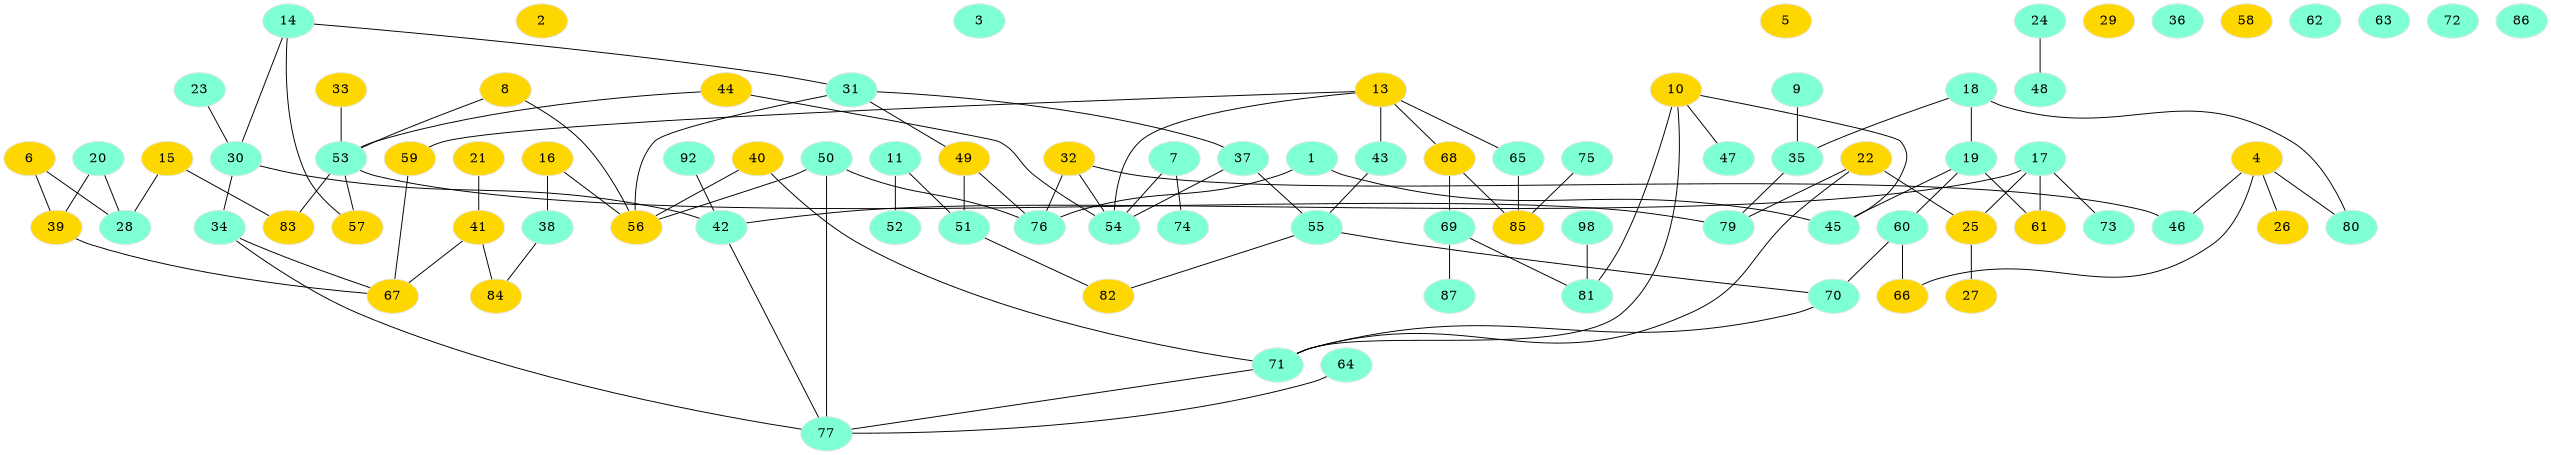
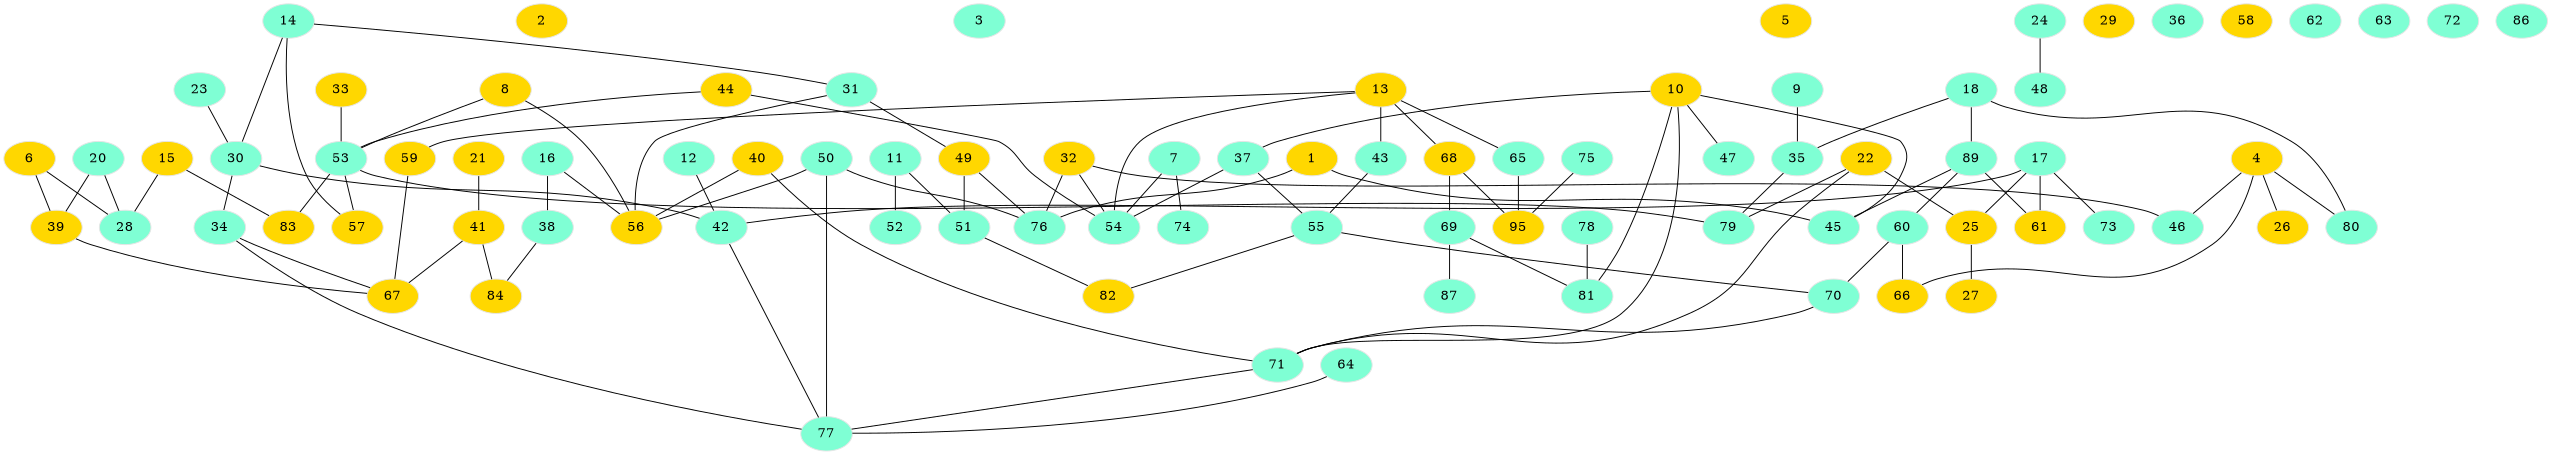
(1052, 109) -> (1455, 107)
(548, 159) -> (548, 159)
(689, 159) -> (689, 159)
(1312, 159) -> (1312, 159)
(1971, 159) -> (1971, 159)
(1518, 227) -> (1518, 227)
(1587, 227) -> (1587, 227)
